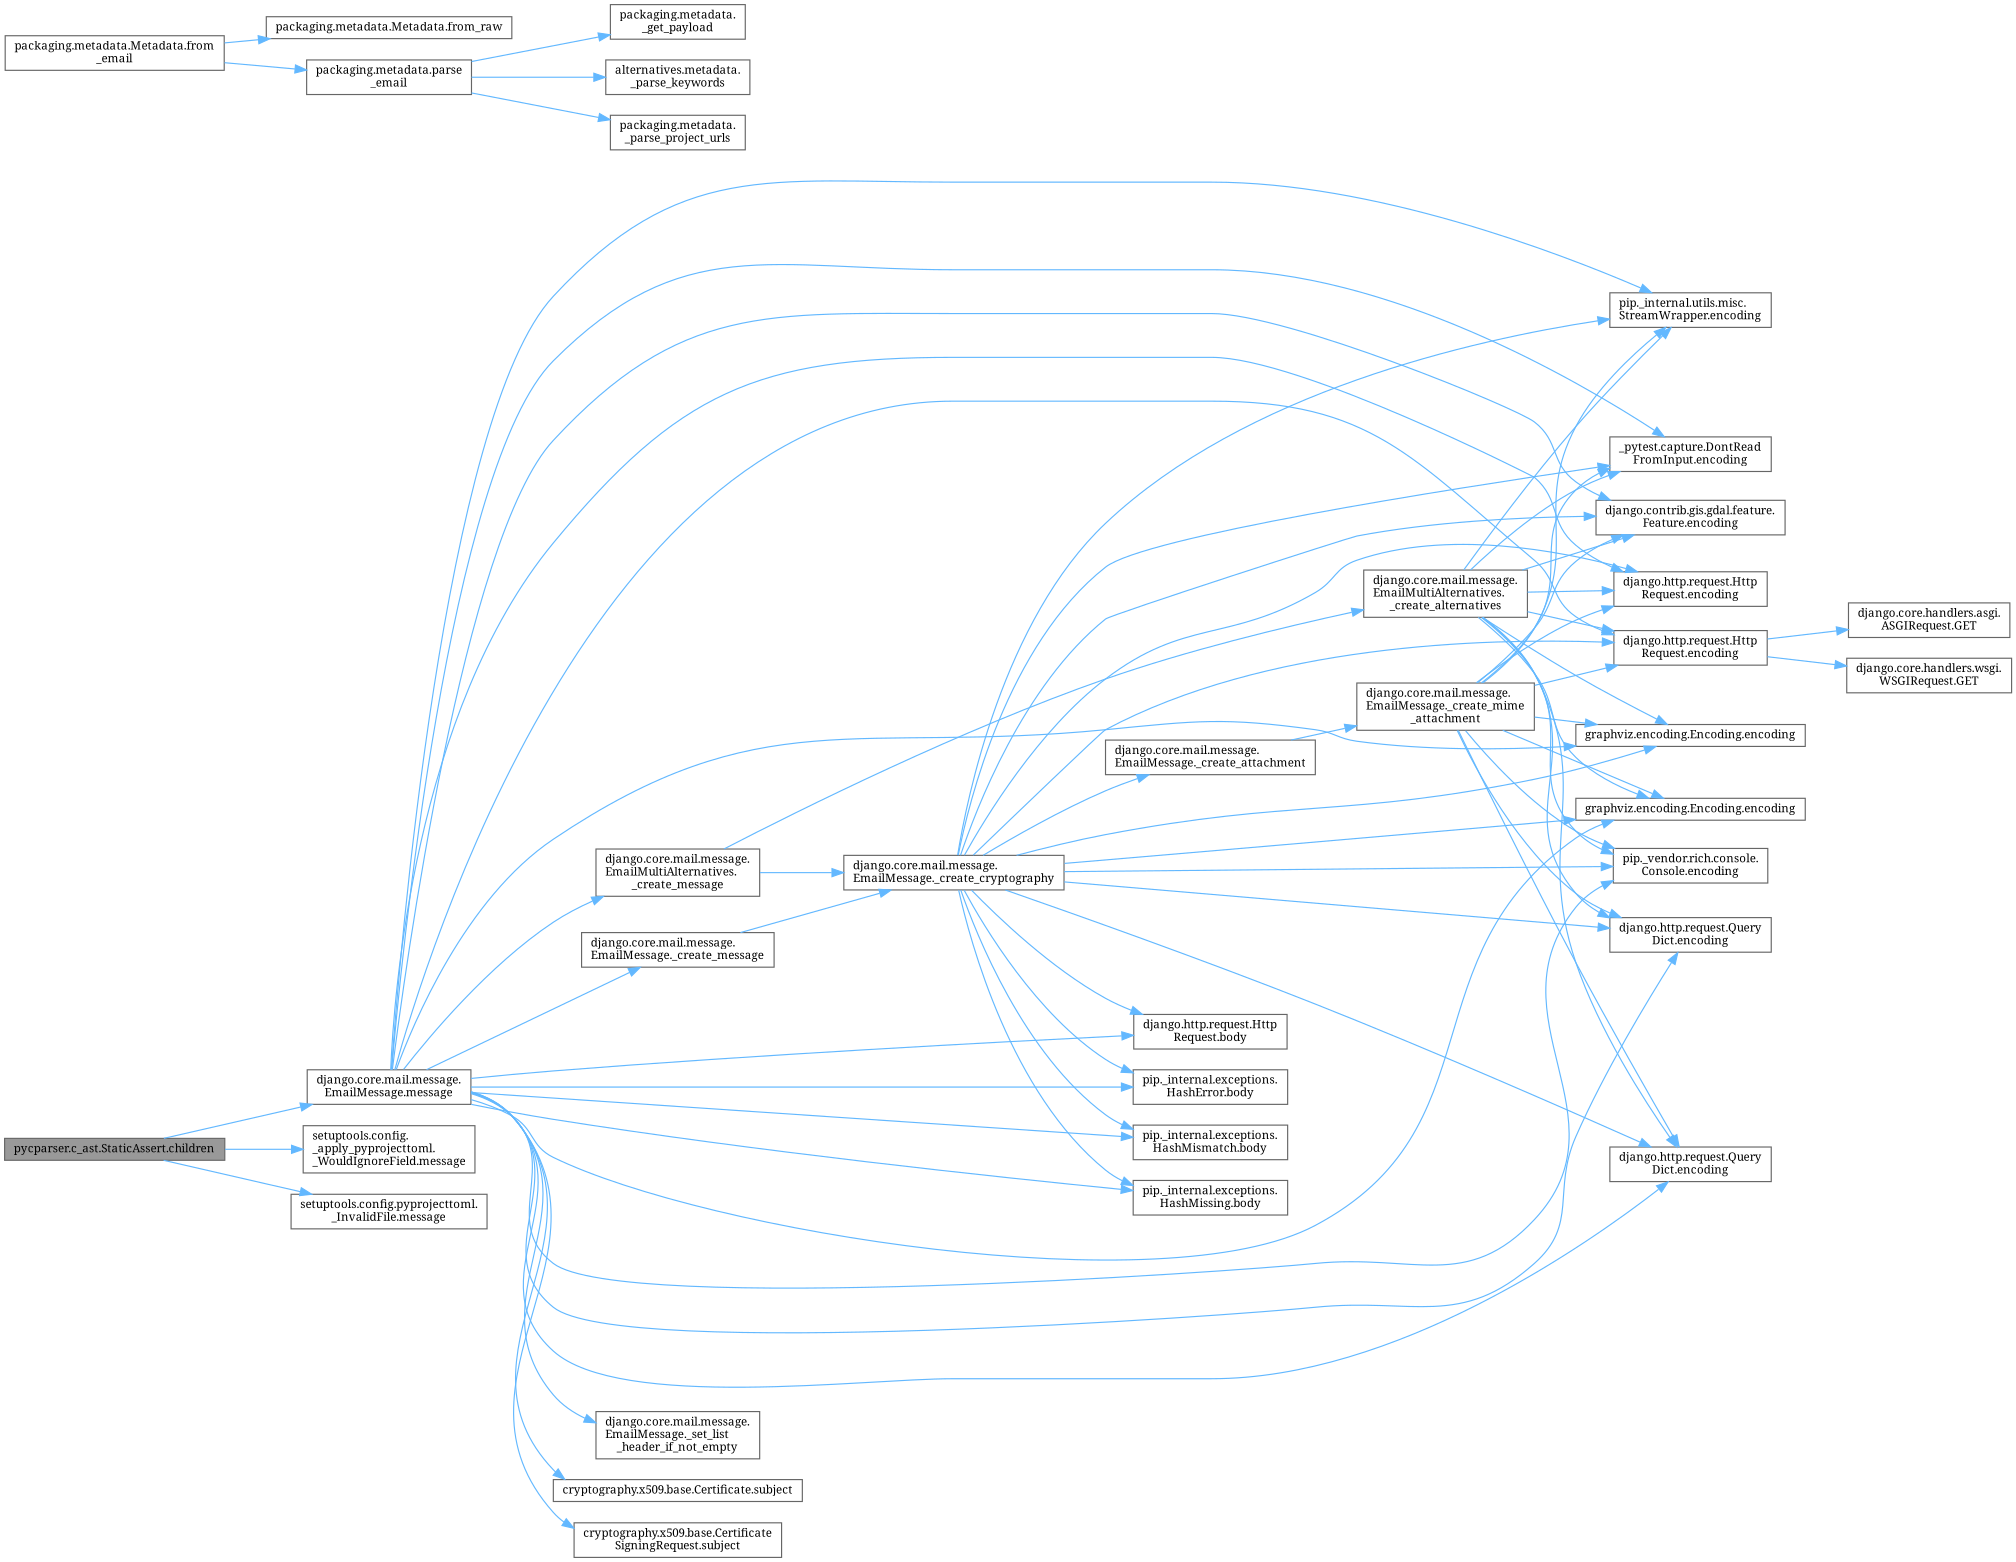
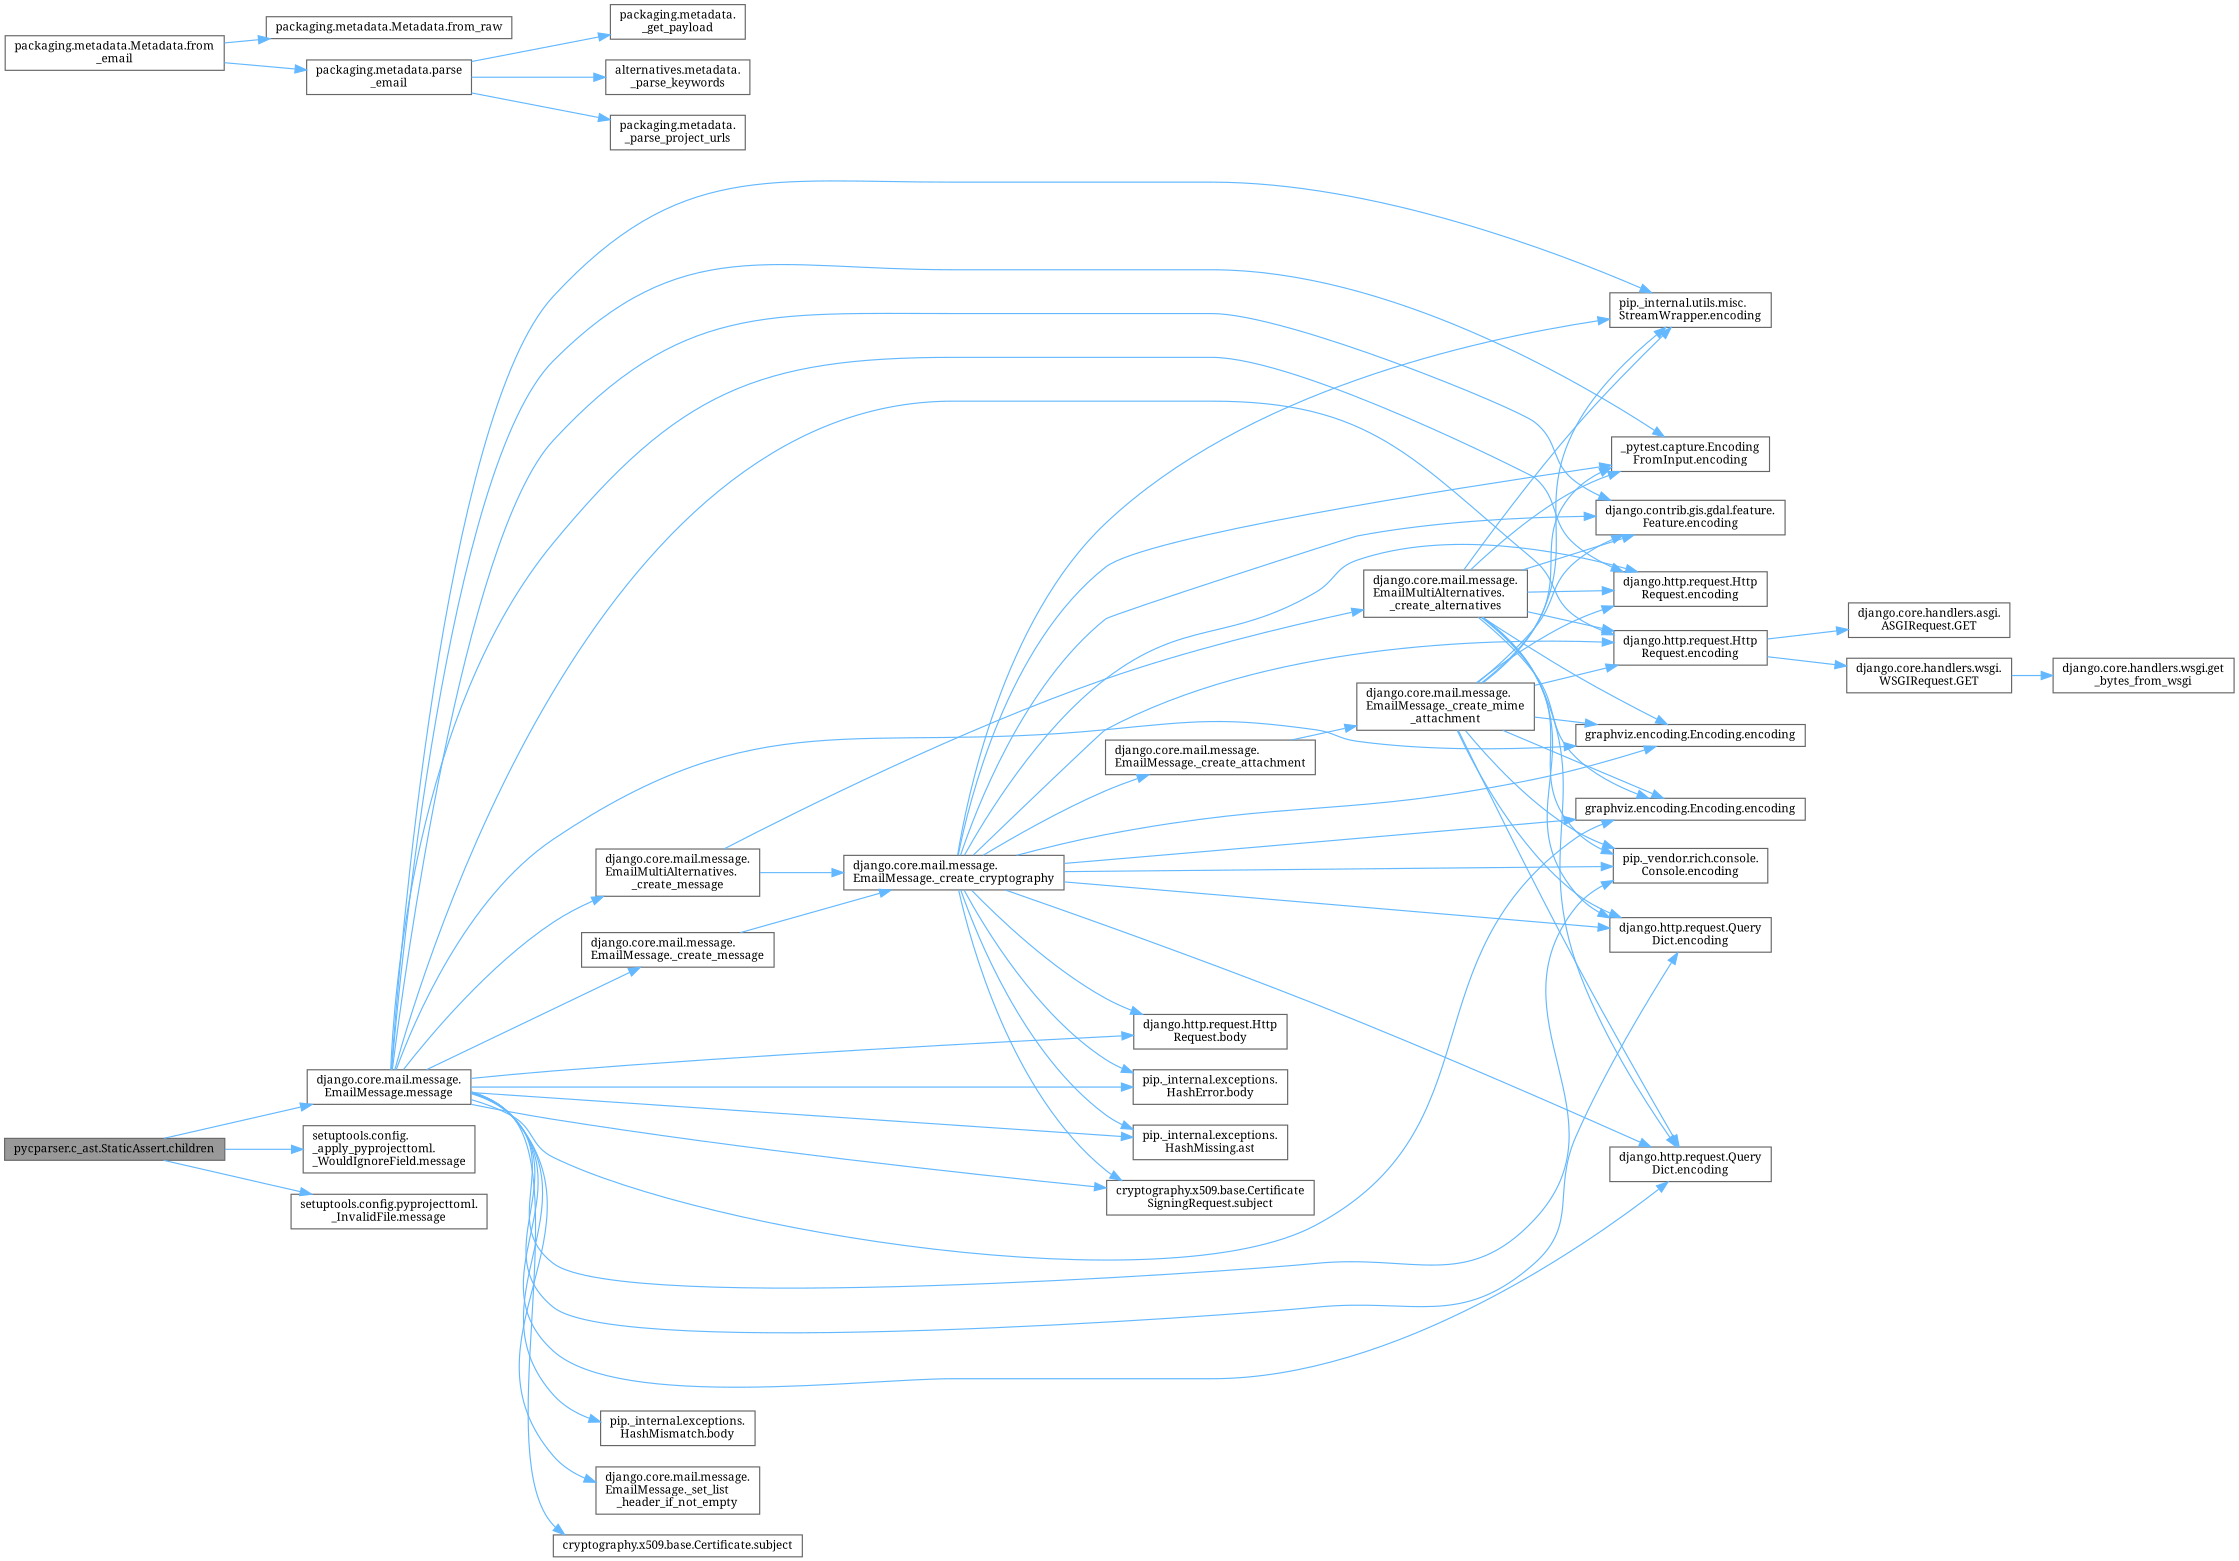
(1691, 454) -> (1691, 454)
none -> (2144, 676)
(1023, 1021) -> (1016, 1052)
(1210, 1198) -> (1210, 1142)
